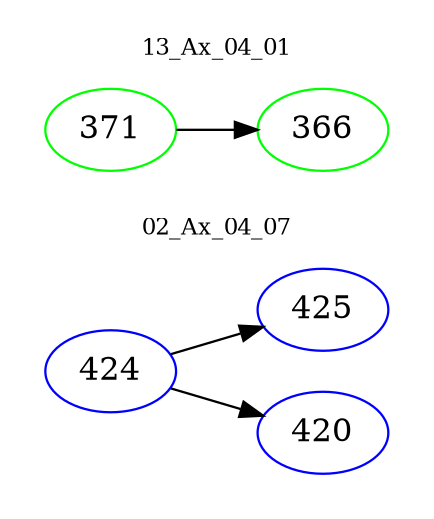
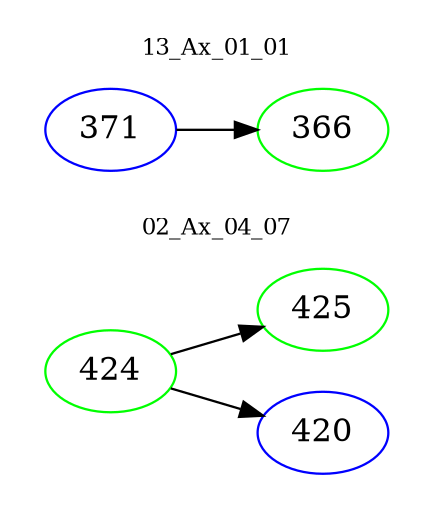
(217, 49) -> (217, 49)
(111, 130) -> (111, 130)
(323, 310) -> (323, 310)
(111, 371) -> (111, 371)
